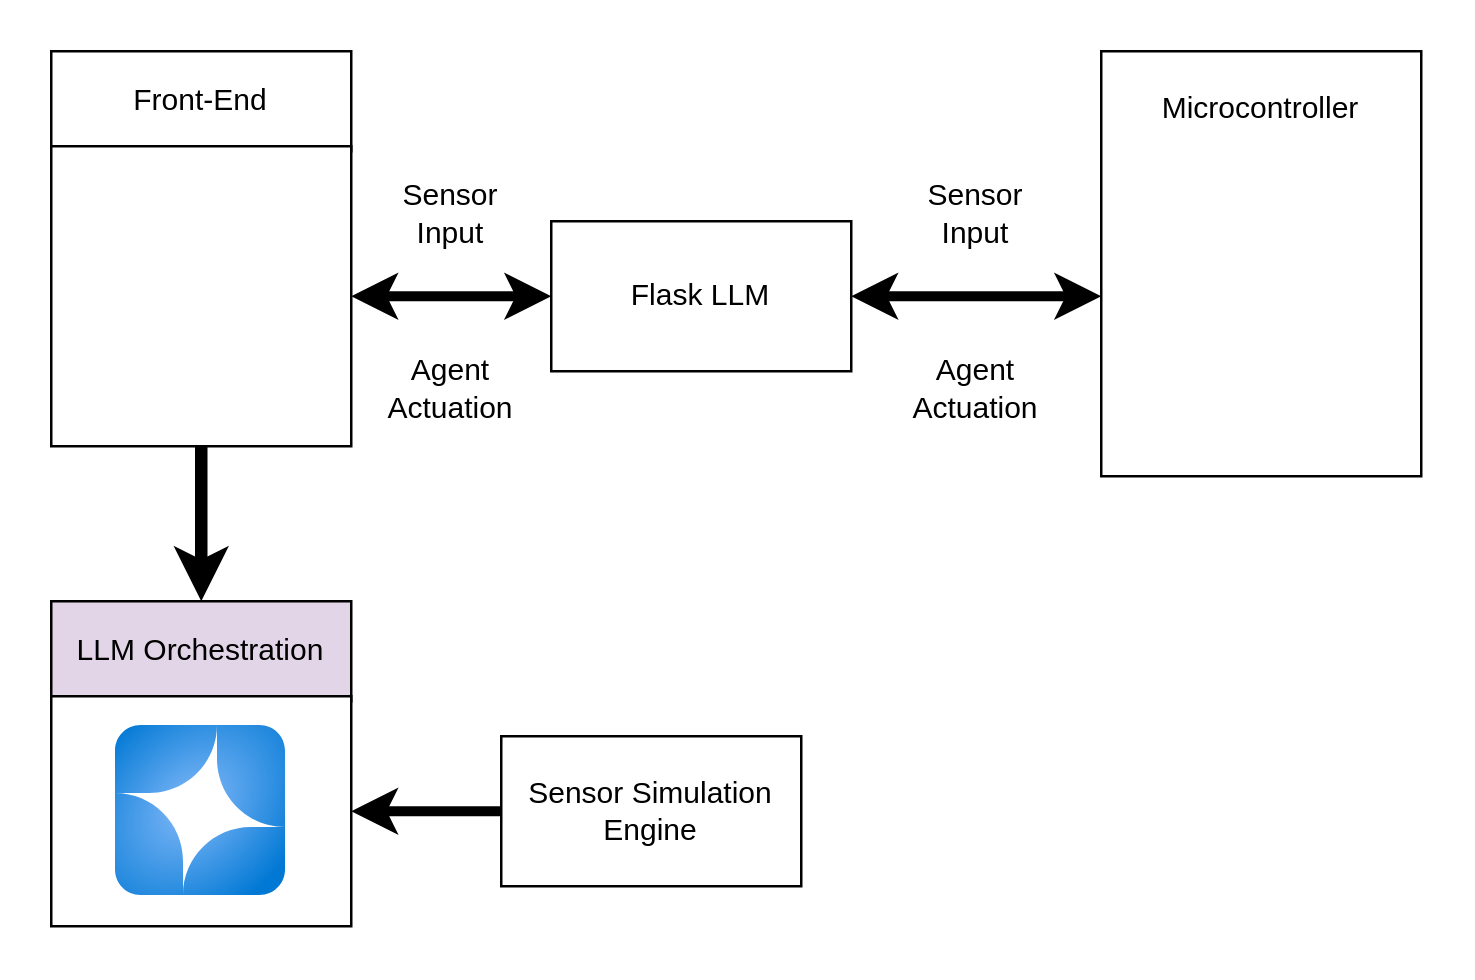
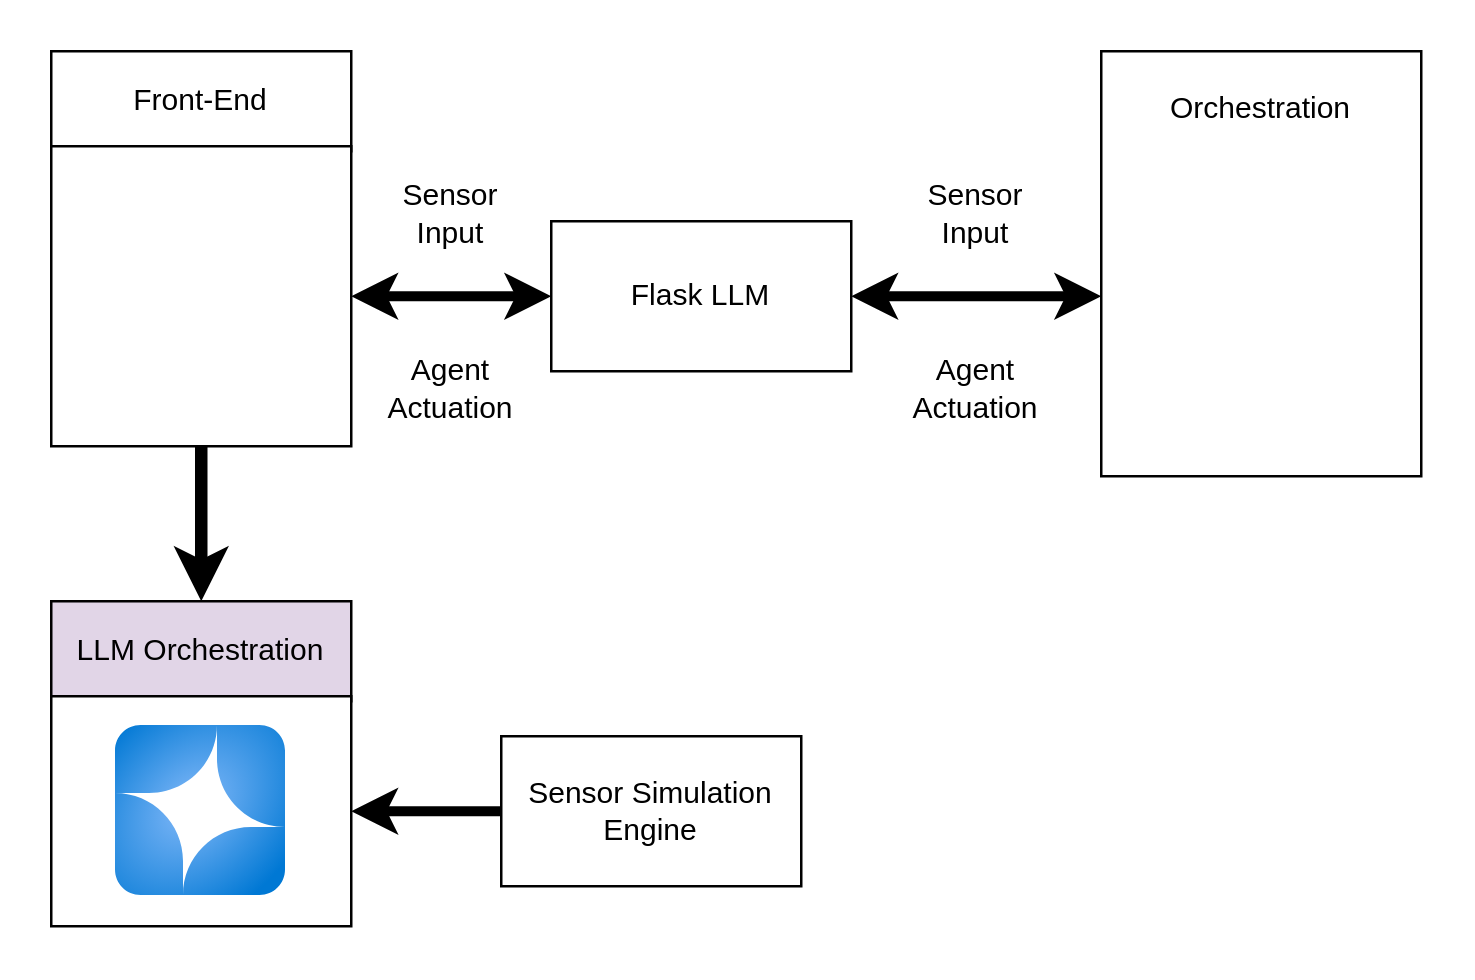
(1261, 109) -> (1261, 109)
